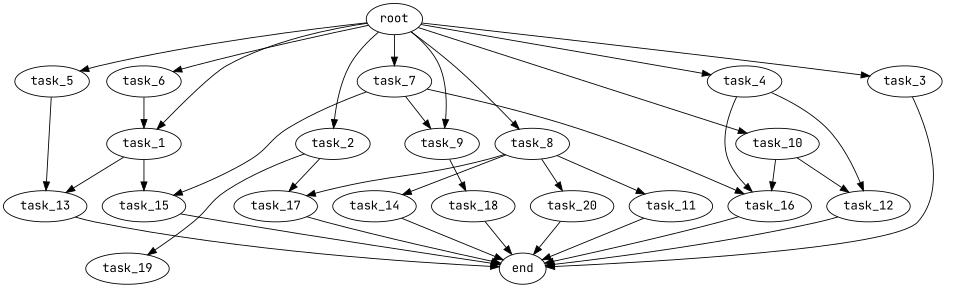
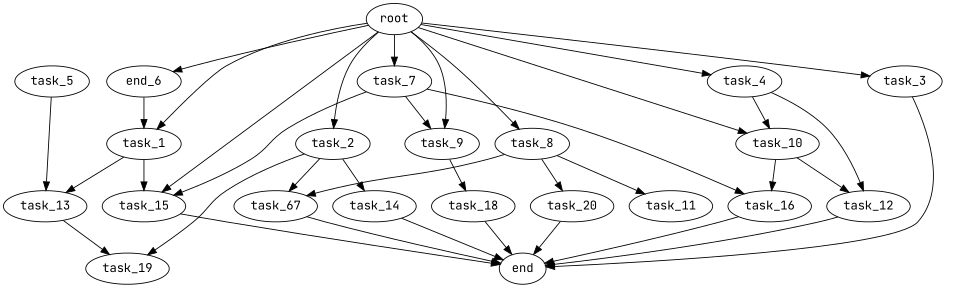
(227, 42) -> (274, 109)
(144, 81) -> (144, 81)
(725, 143) -> (759, 109)
(463, 171) -> (351, 171)
(276, 206) -> (276, 206)
(597, 237) -> none
(282, 250) -> (83, 235)
